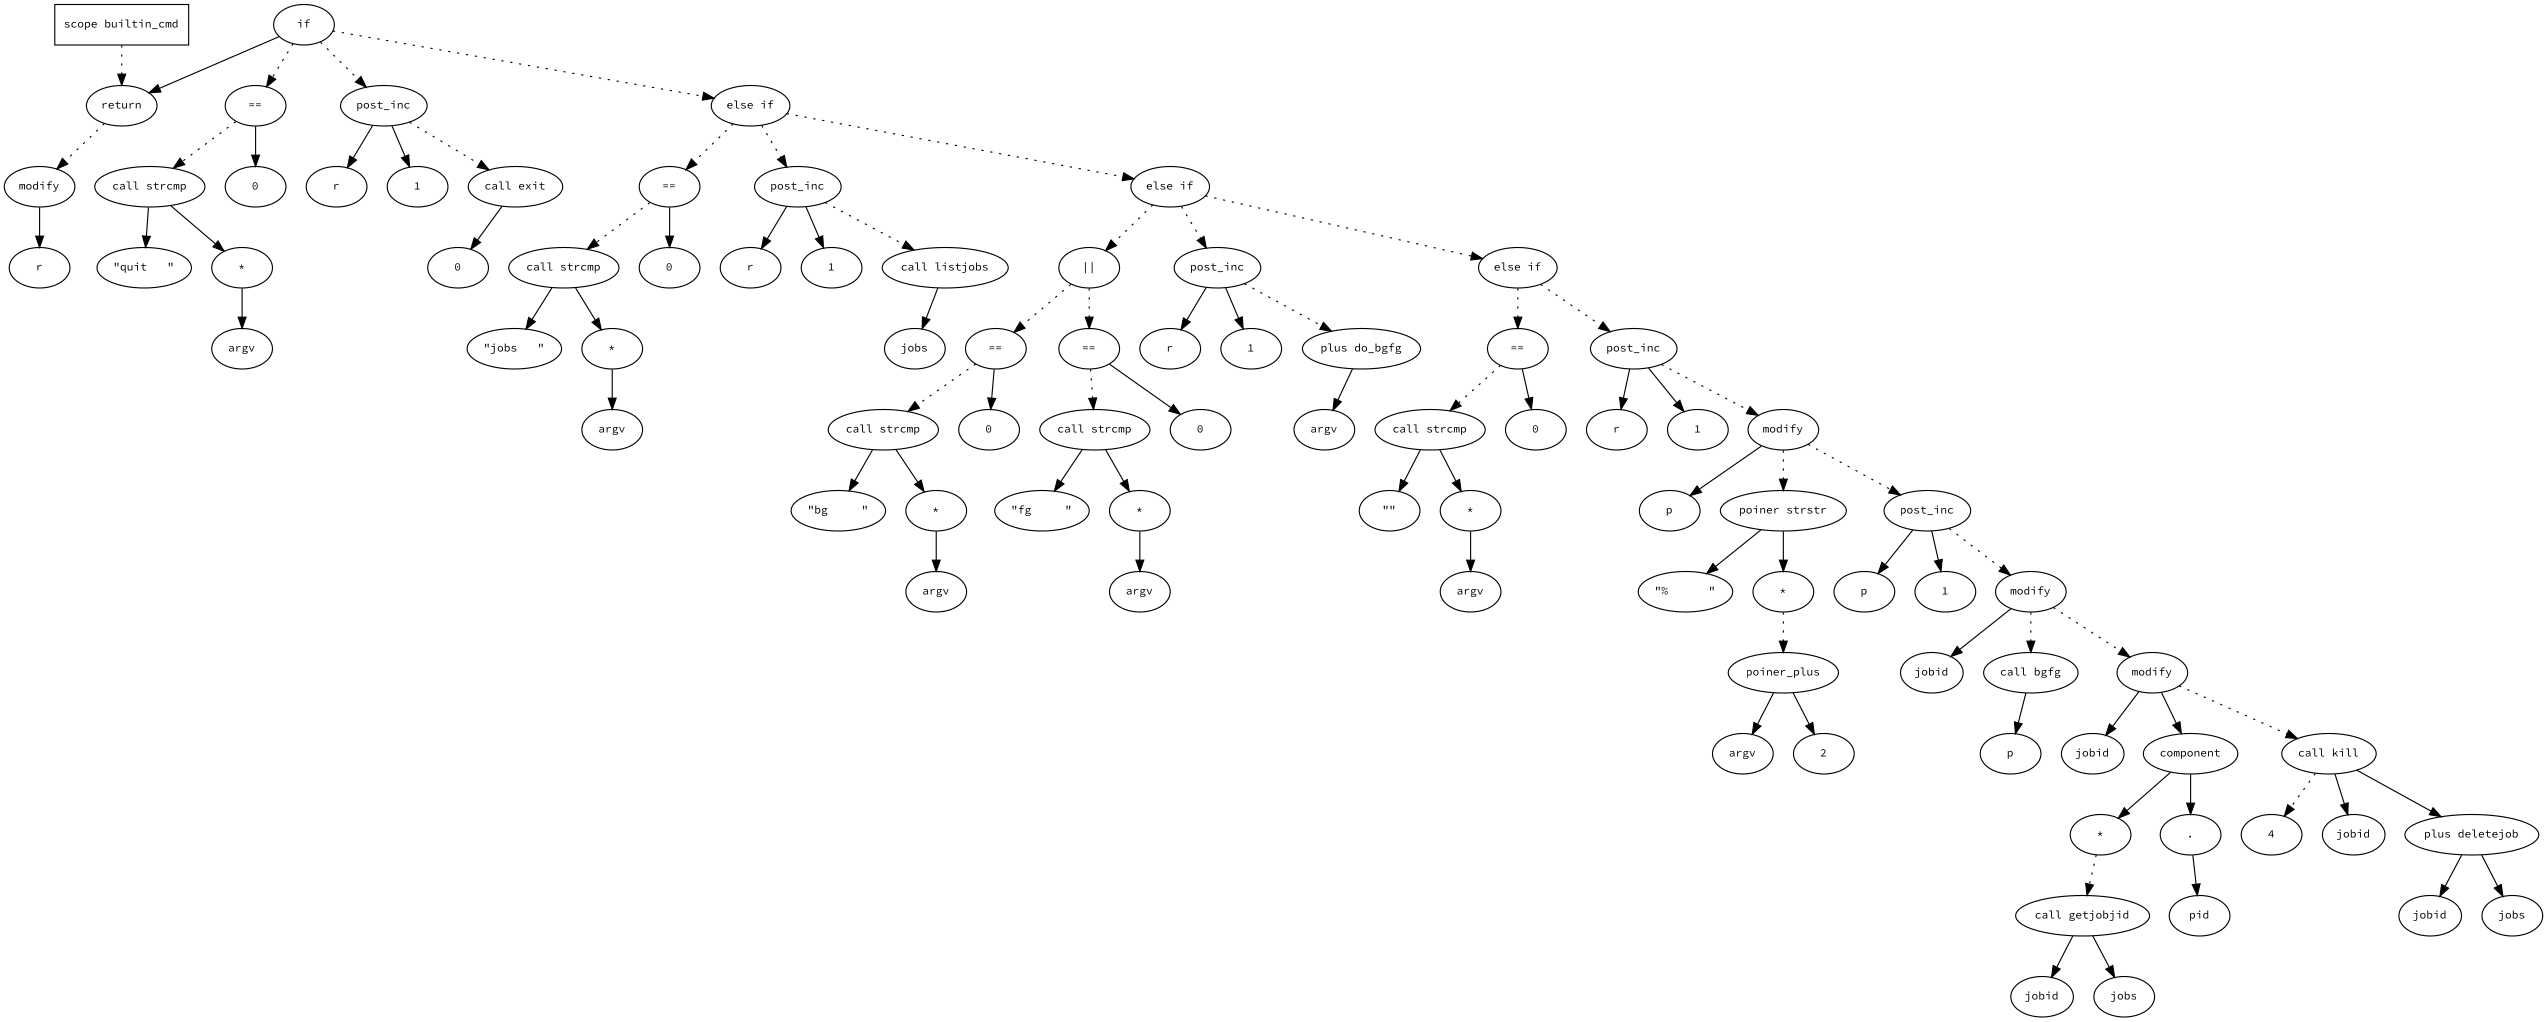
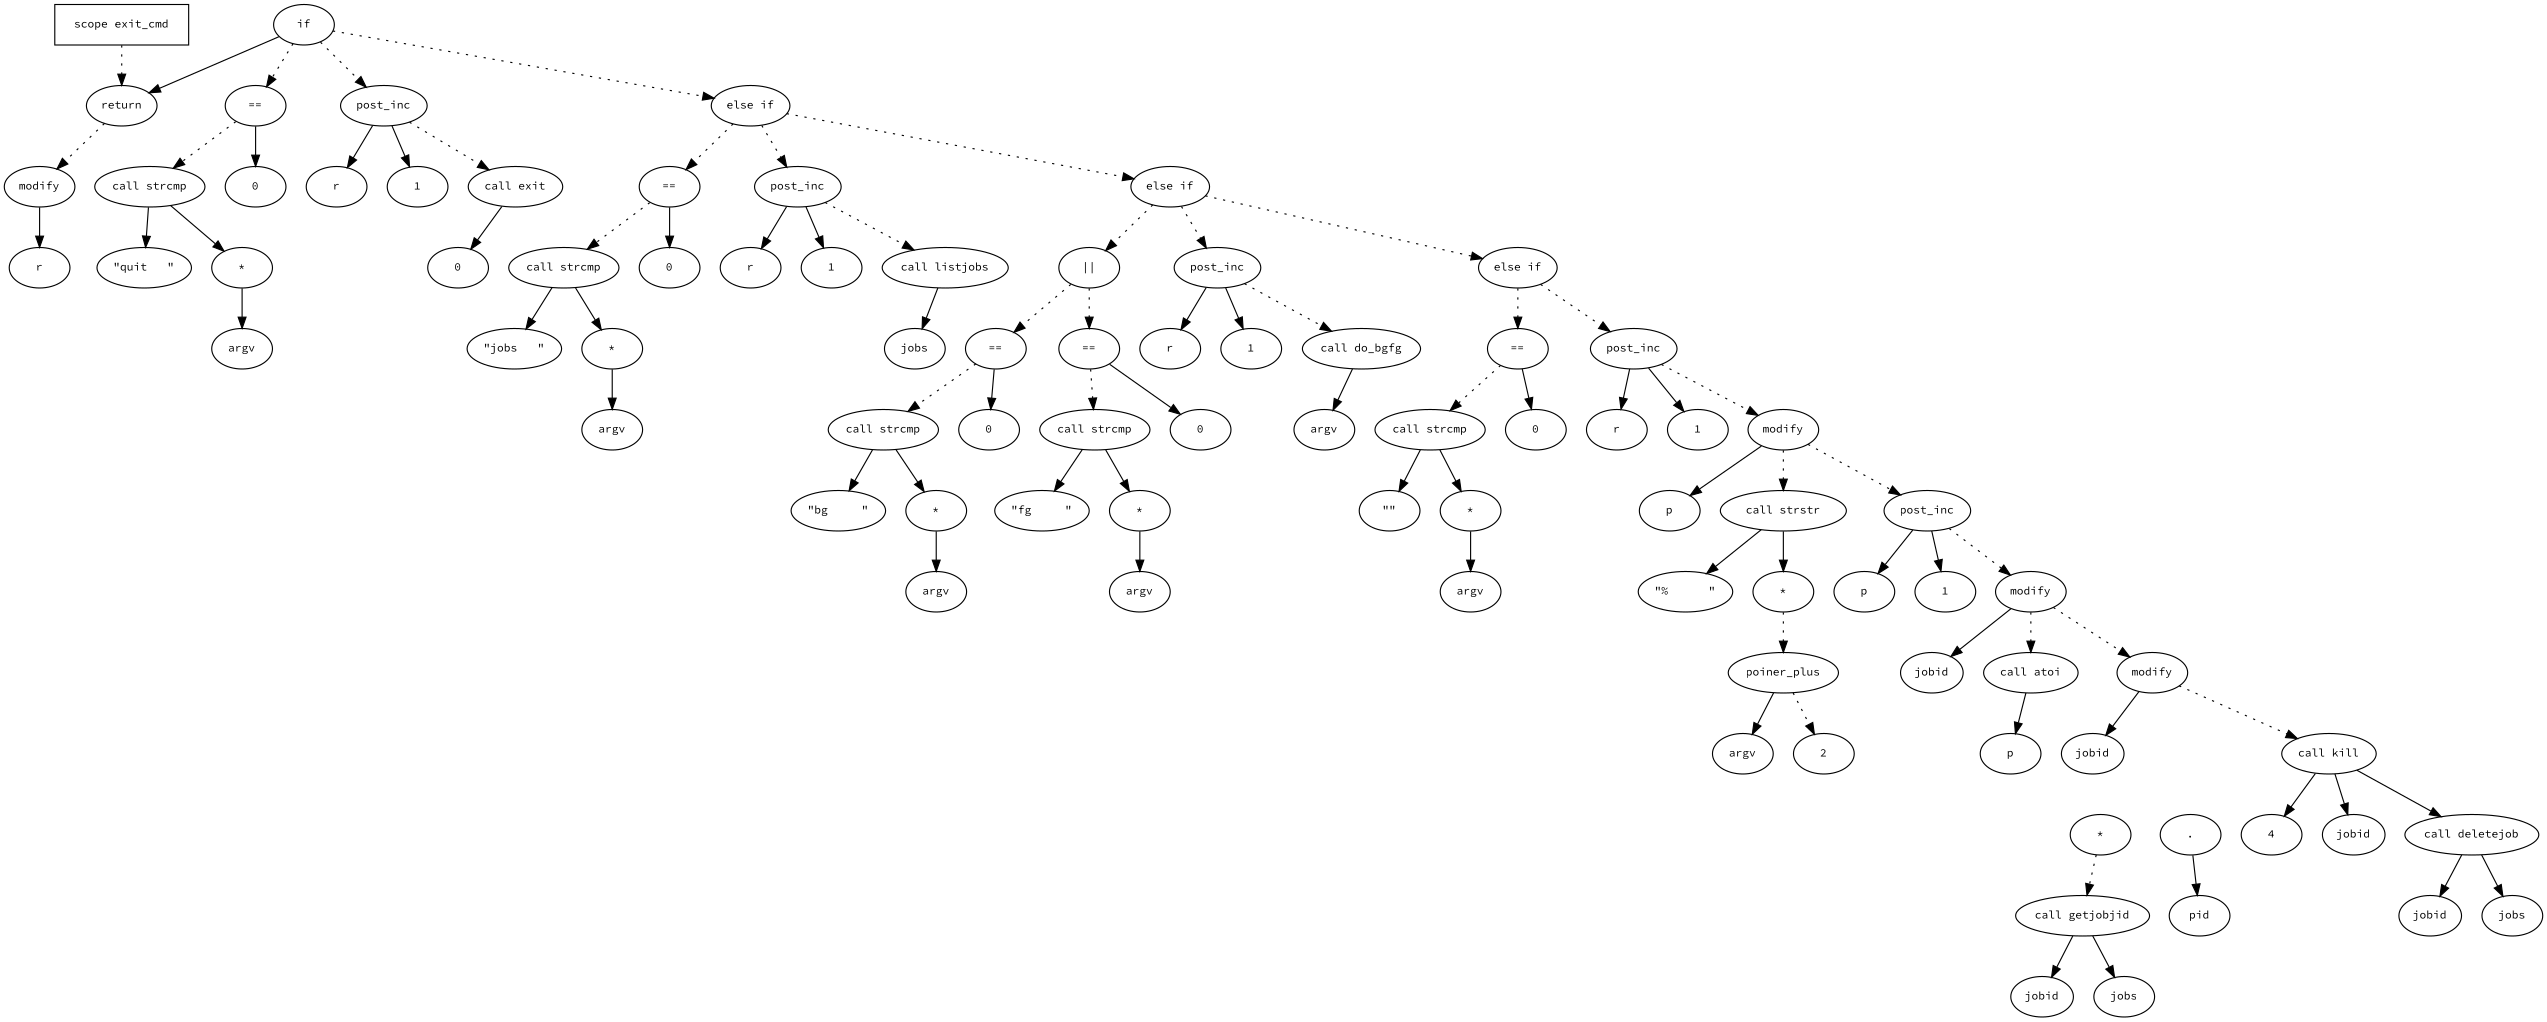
(122, 25) -> (122, 25)
(1361, 349) -> (1361, 349)
(1783, 511) -> (1783, 511)
(2031, 673) -> (2031, 673)
(1801, 708) -> (1801, 708)
(2191, 754) -> none
(2303, 790) -> (2303, 790)
(2472, 835) -> (2472, 835)
